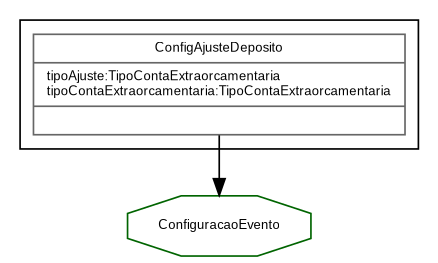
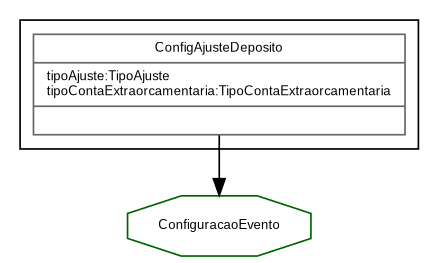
(164, 76) -> (109, 76)
